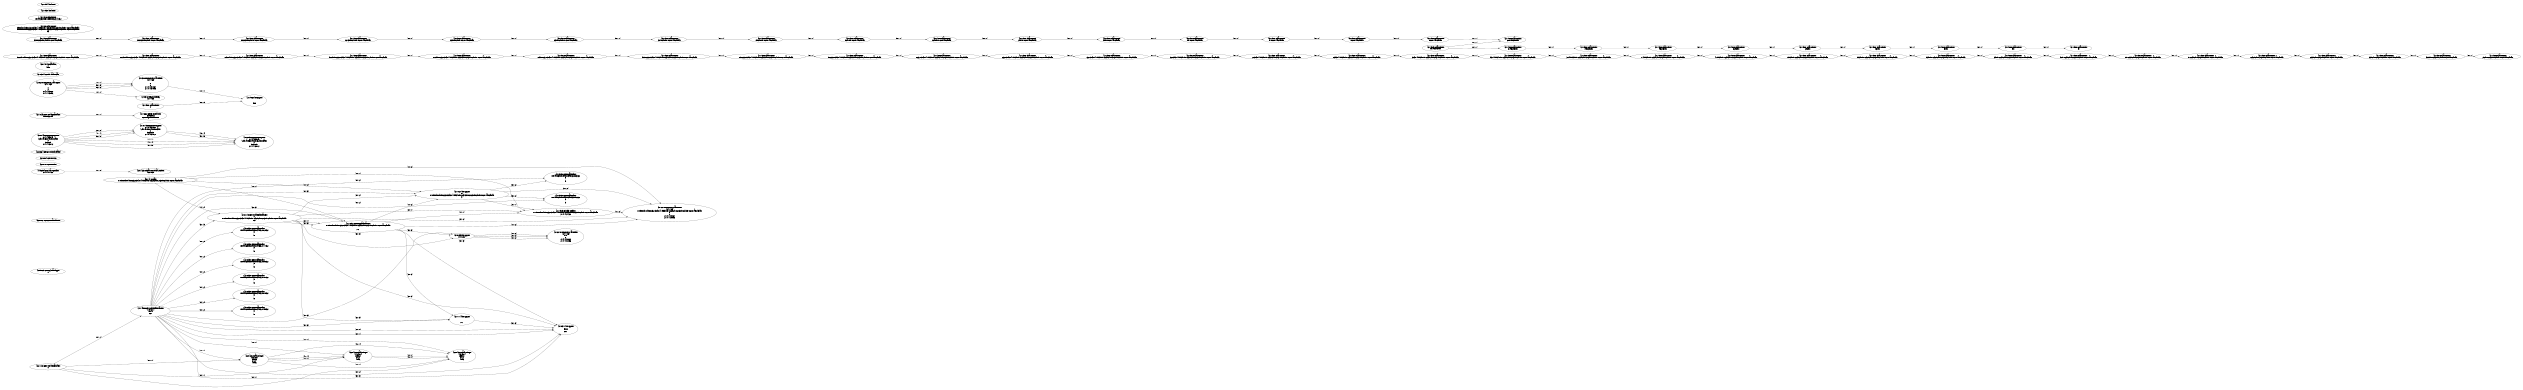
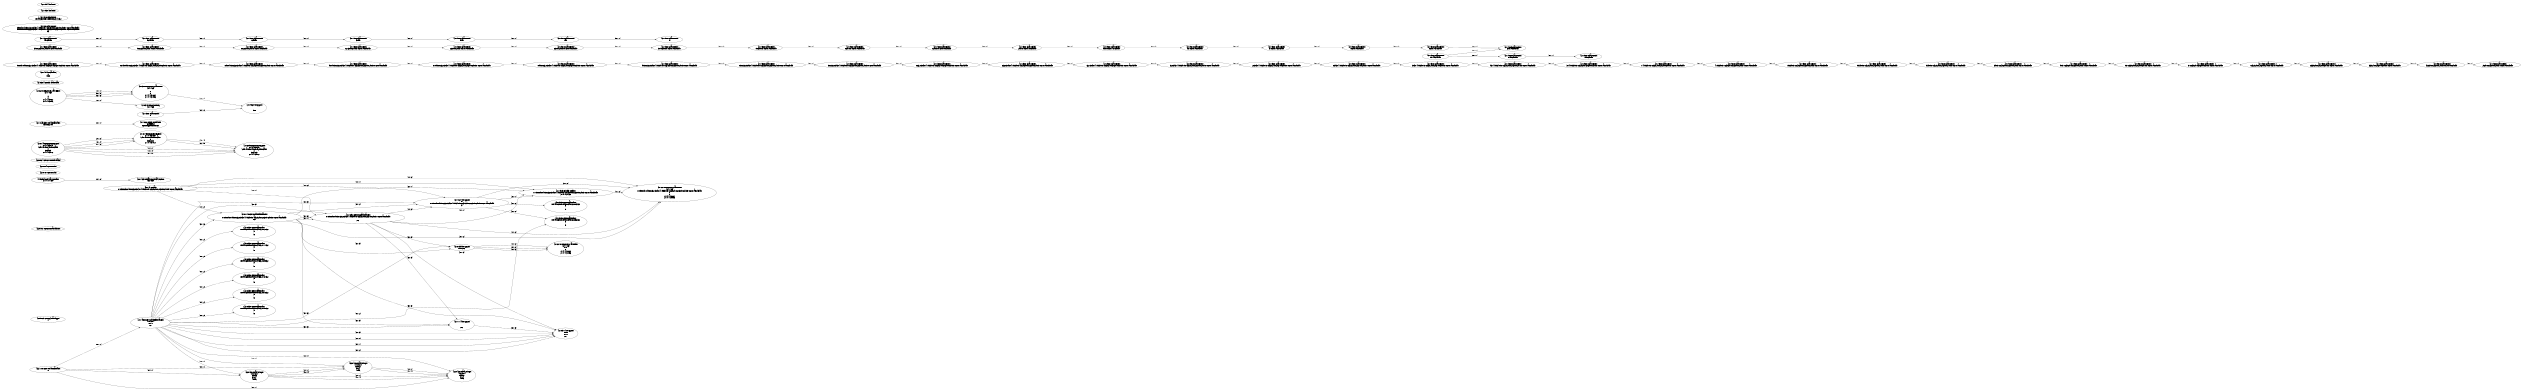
(1625, 48) -> none
(308, 184) -> none
